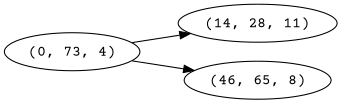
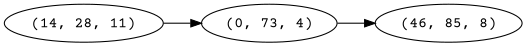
(156, 39) -> (177, 23)
(258, 80) -> (449, 23)
